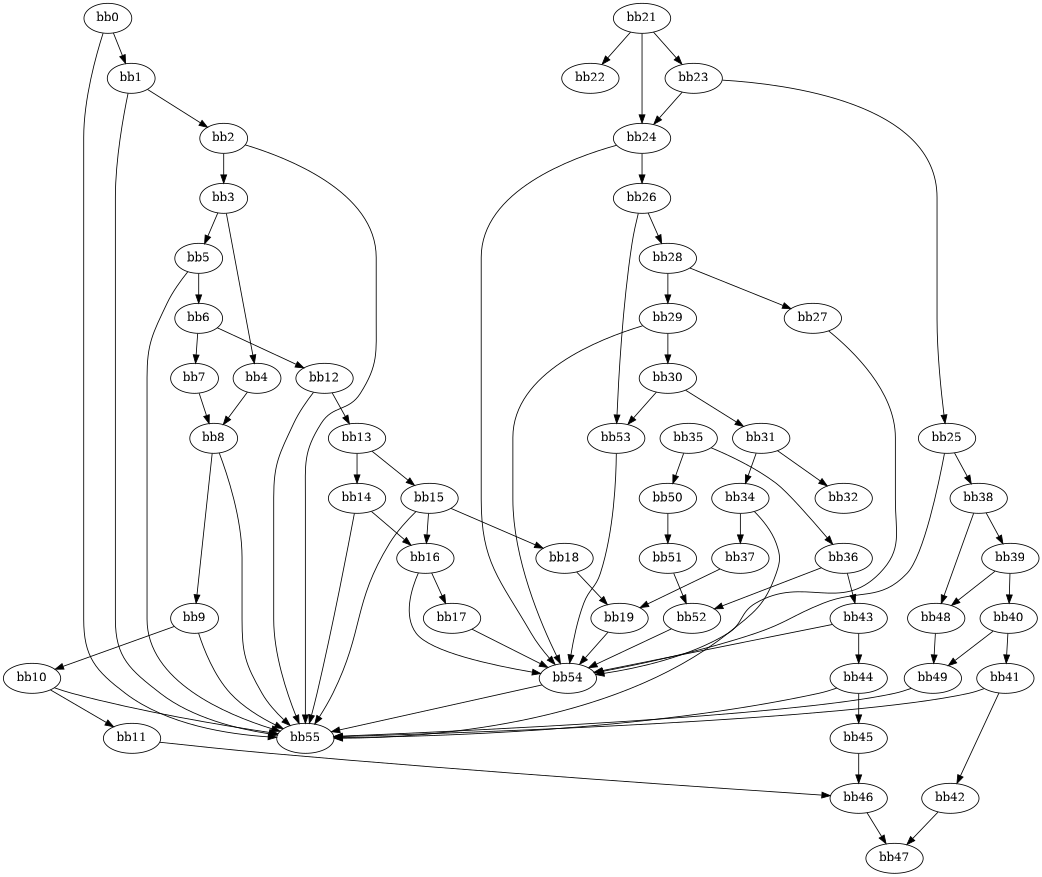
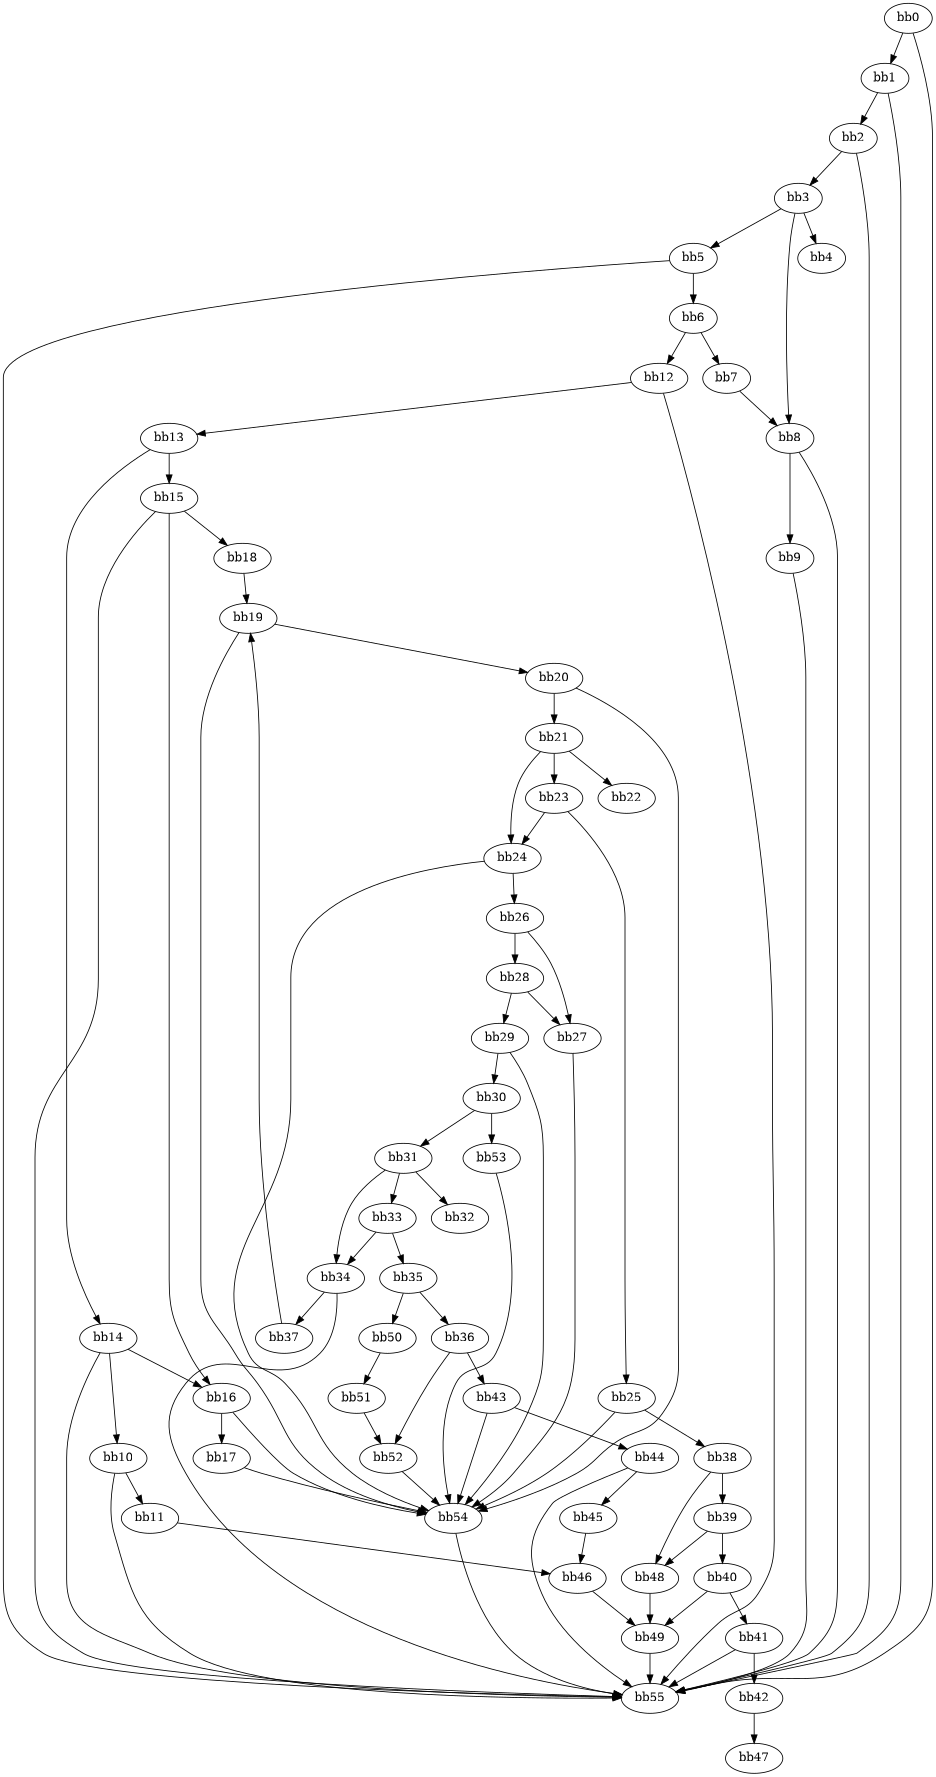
(624, 314) -> (554, 970)
(238, 405) -> (787, 314)
(124, 644) -> (113, 1394)
none -> (554, 678)
(874, 825) -> (610, 1606)
none -> (388, 1218)
